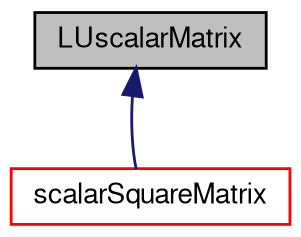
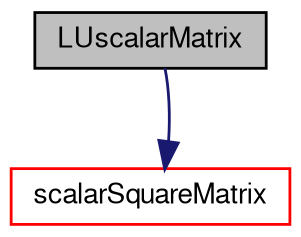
(132, 133) -> (169, 105)
